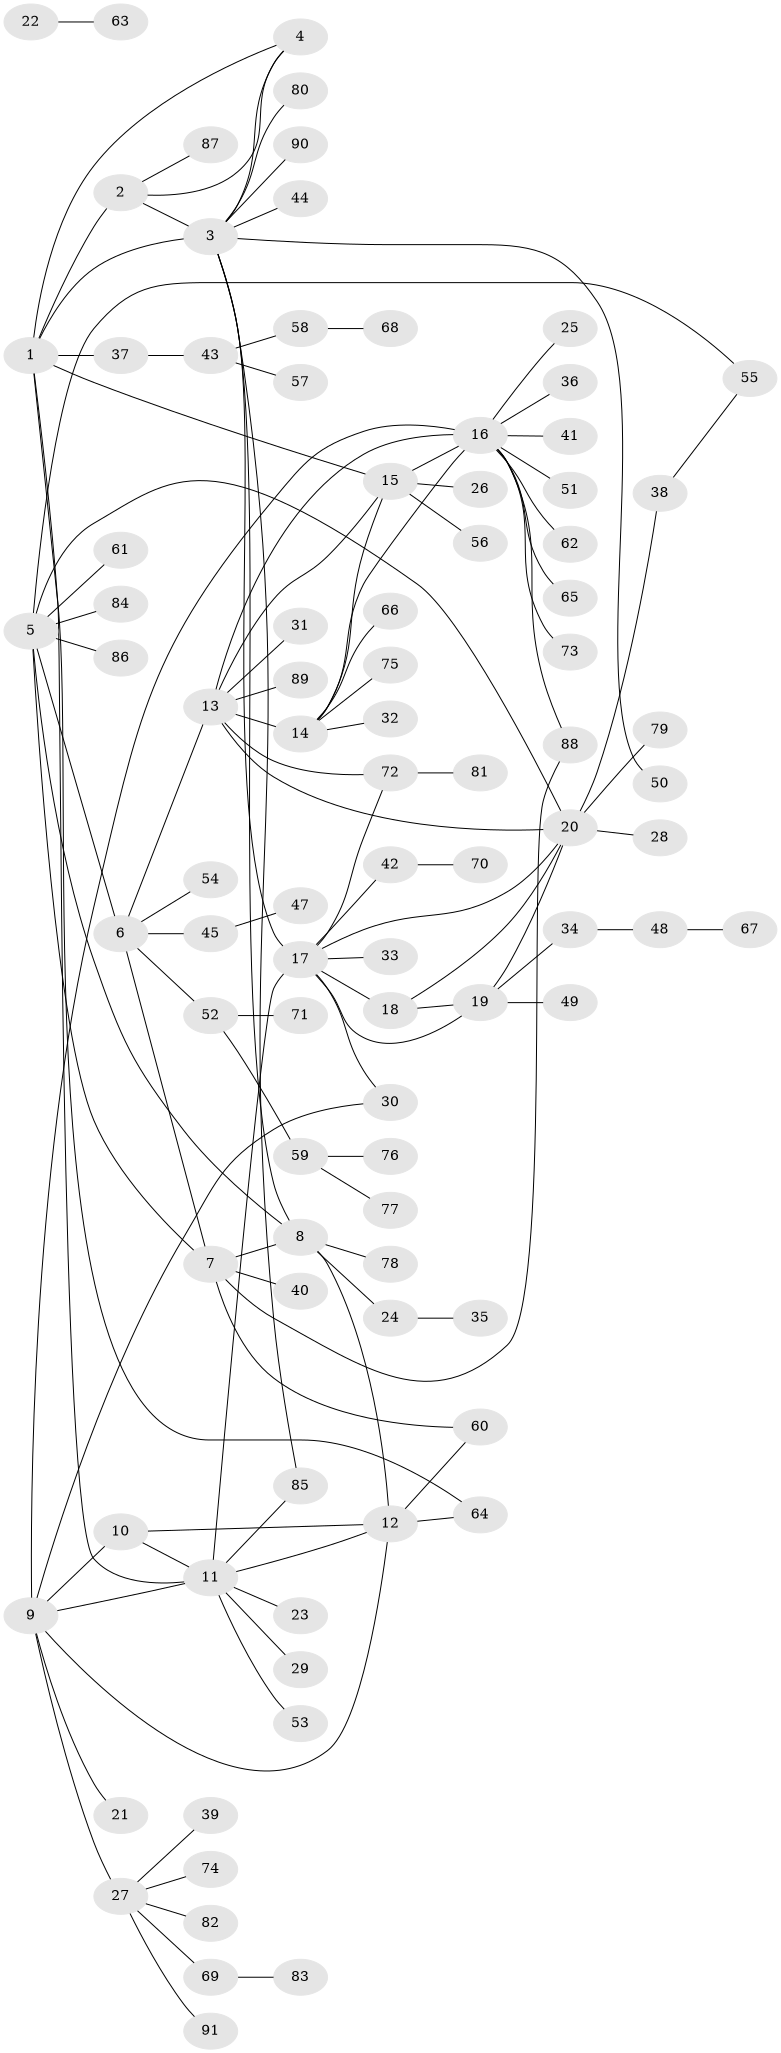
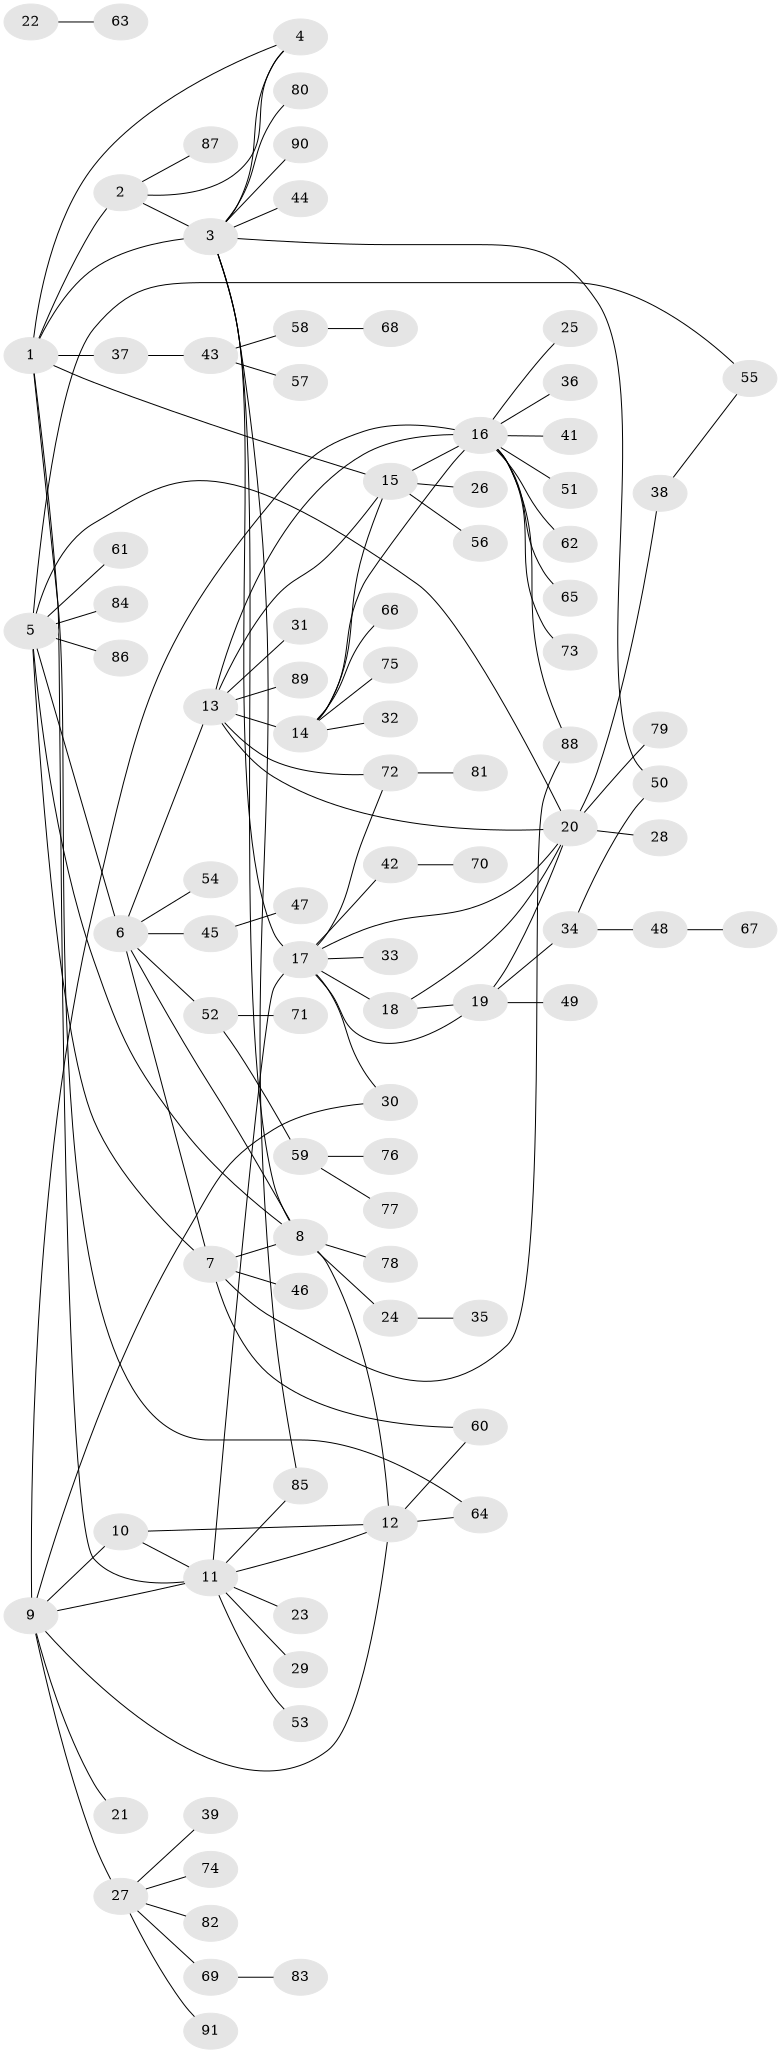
none -> (607, 853)
none -> (210, 1086)
(301, 1291) -> (301, 1291)
